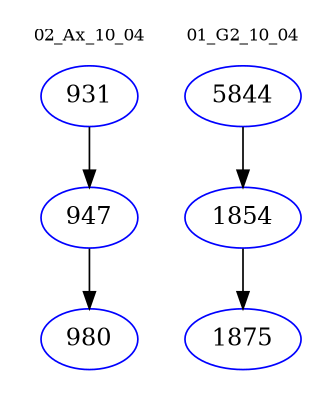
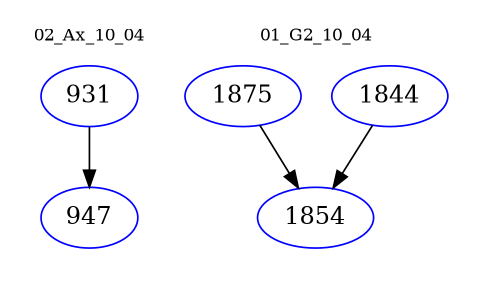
(243, 96) -> (390, 96)
(243, 270) -> (275, 149)
(89, 339) -> none
